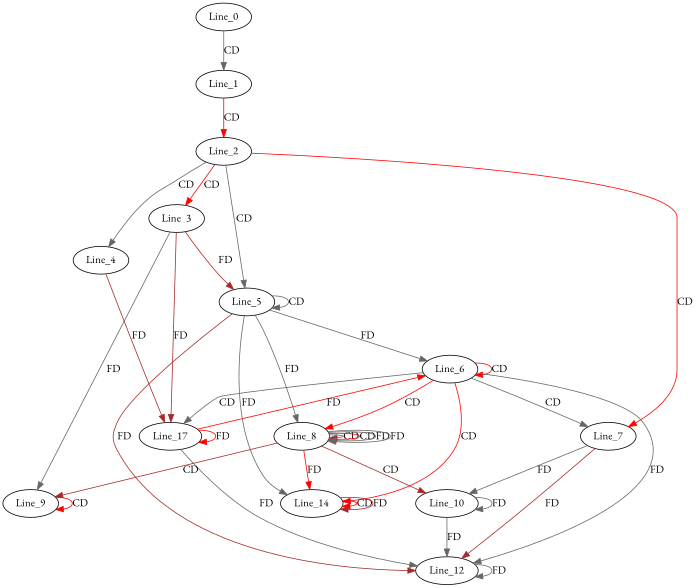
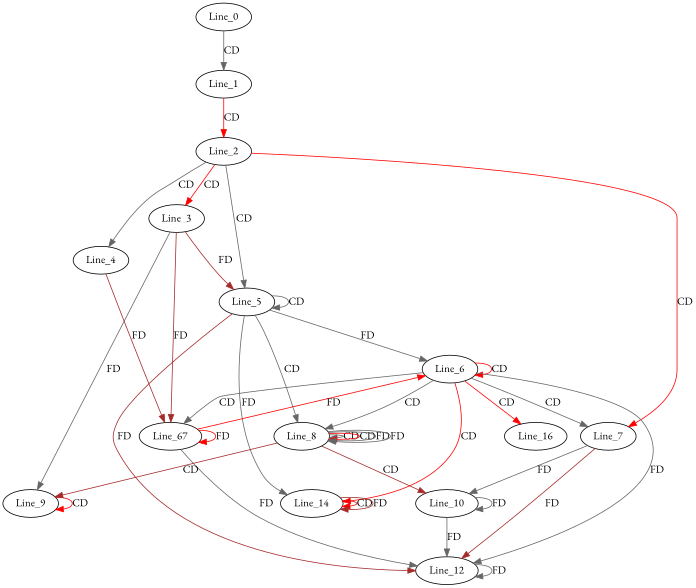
(292, 369) -> (292, 369)
(385, 407) -> (385, 407)
(170, 436) -> (170, 436)
none -> (536, 436)
(306, 466) -> none
